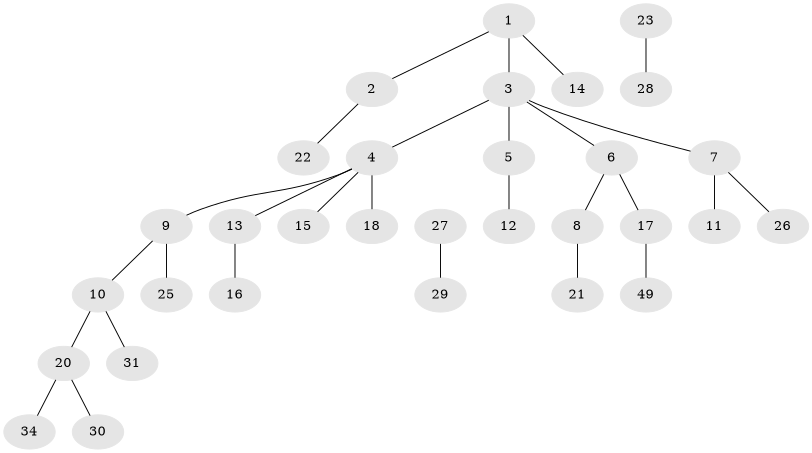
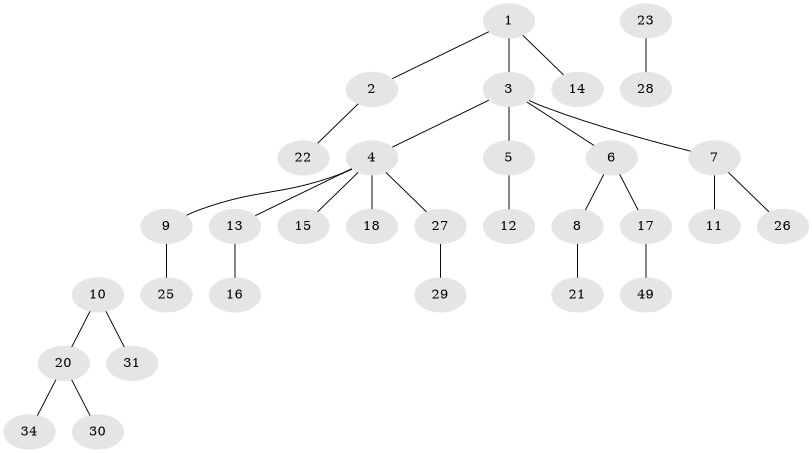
none -> (406, 192)
(132, 261) -> none
